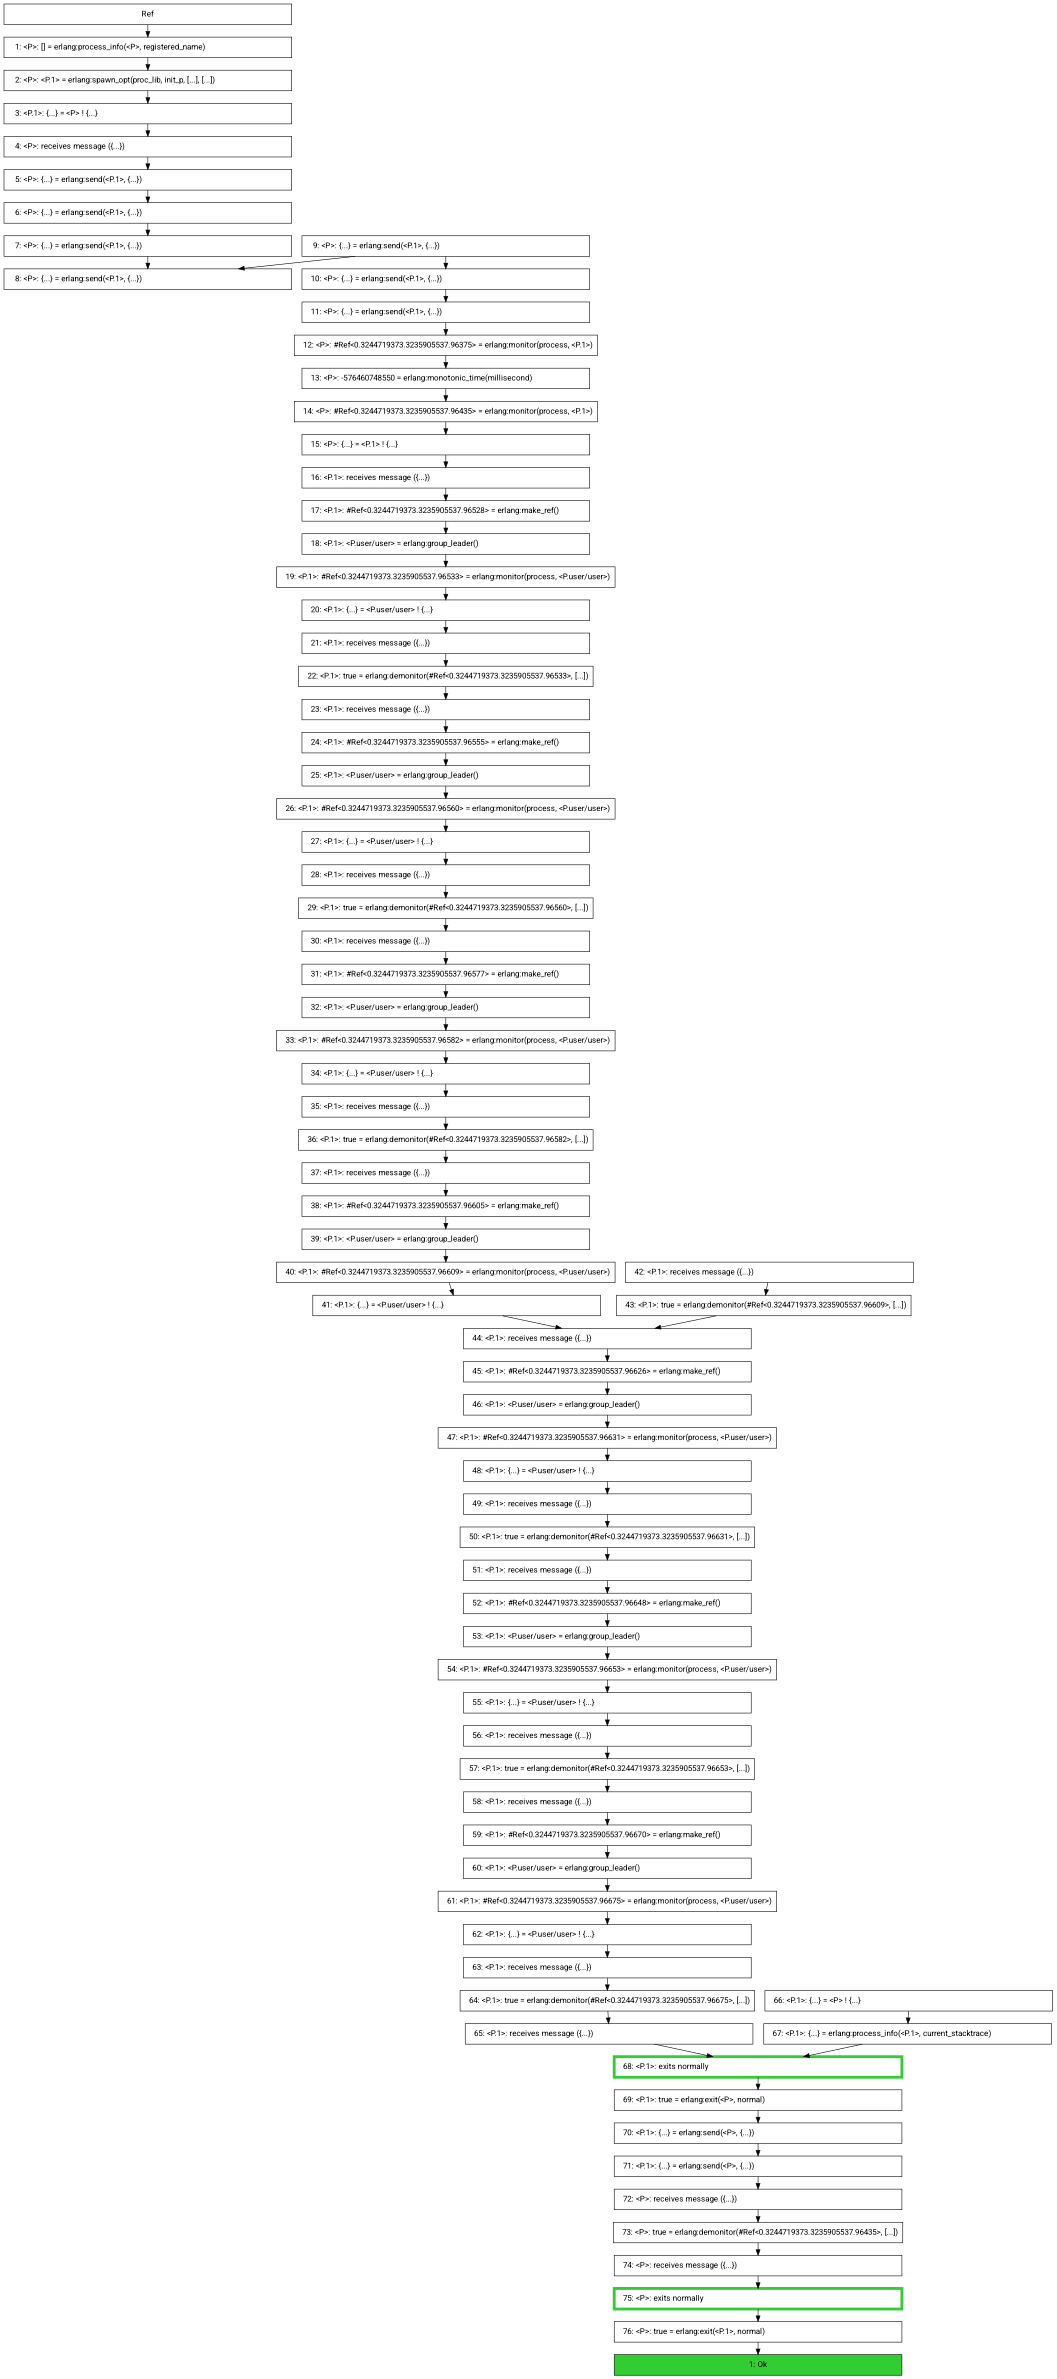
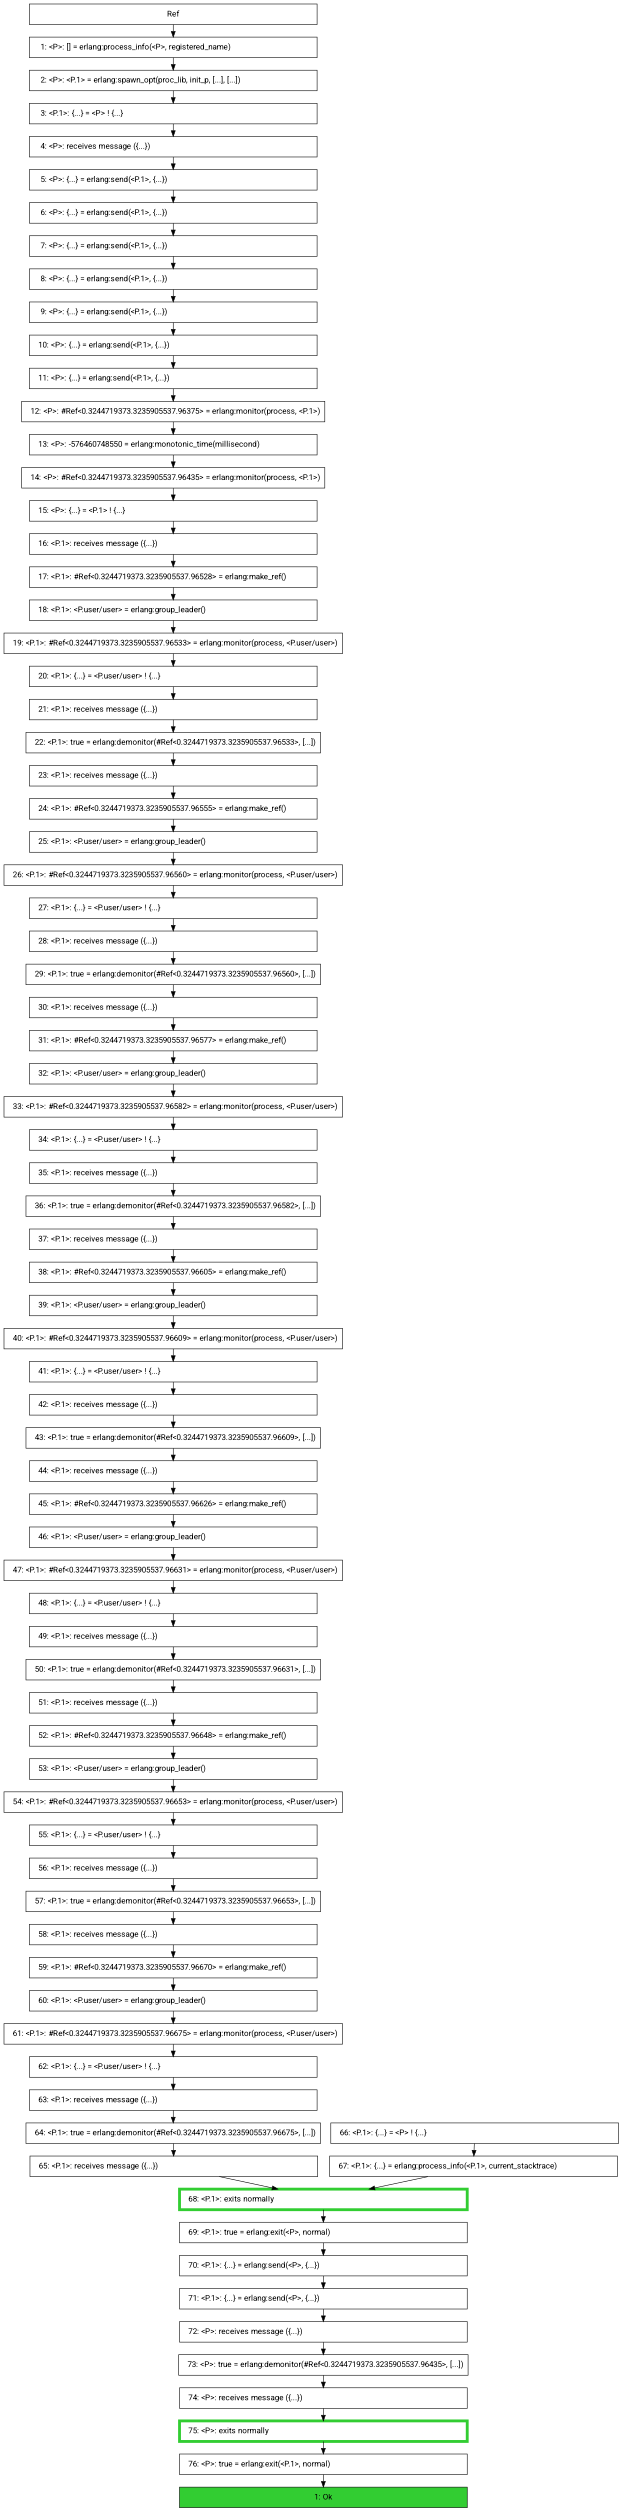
(300, 262) -> (173, 293)
(529, 1321) -> (173, 1385)
